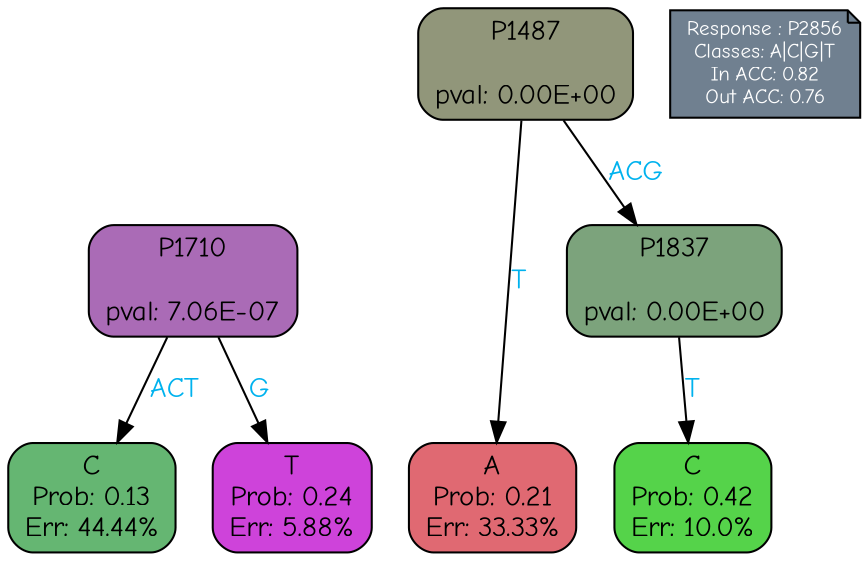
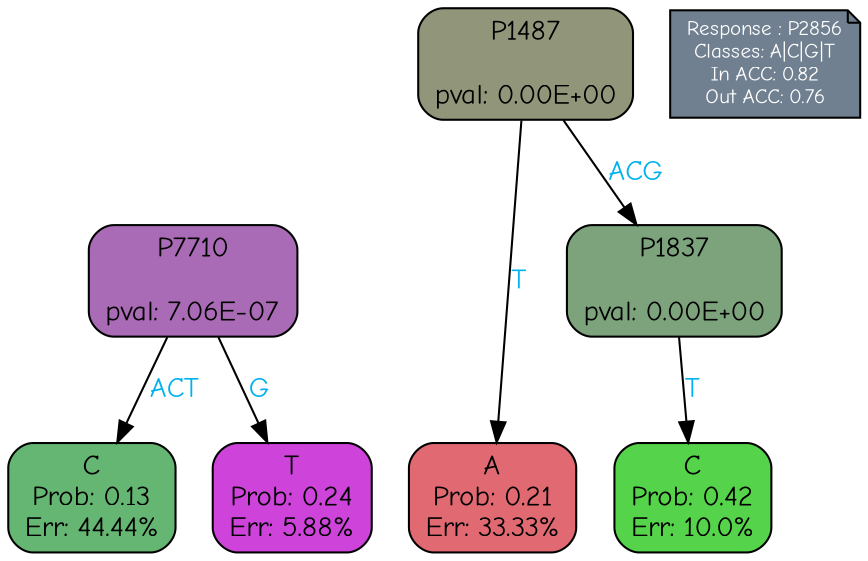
(193, 281) -> (193, 281)
